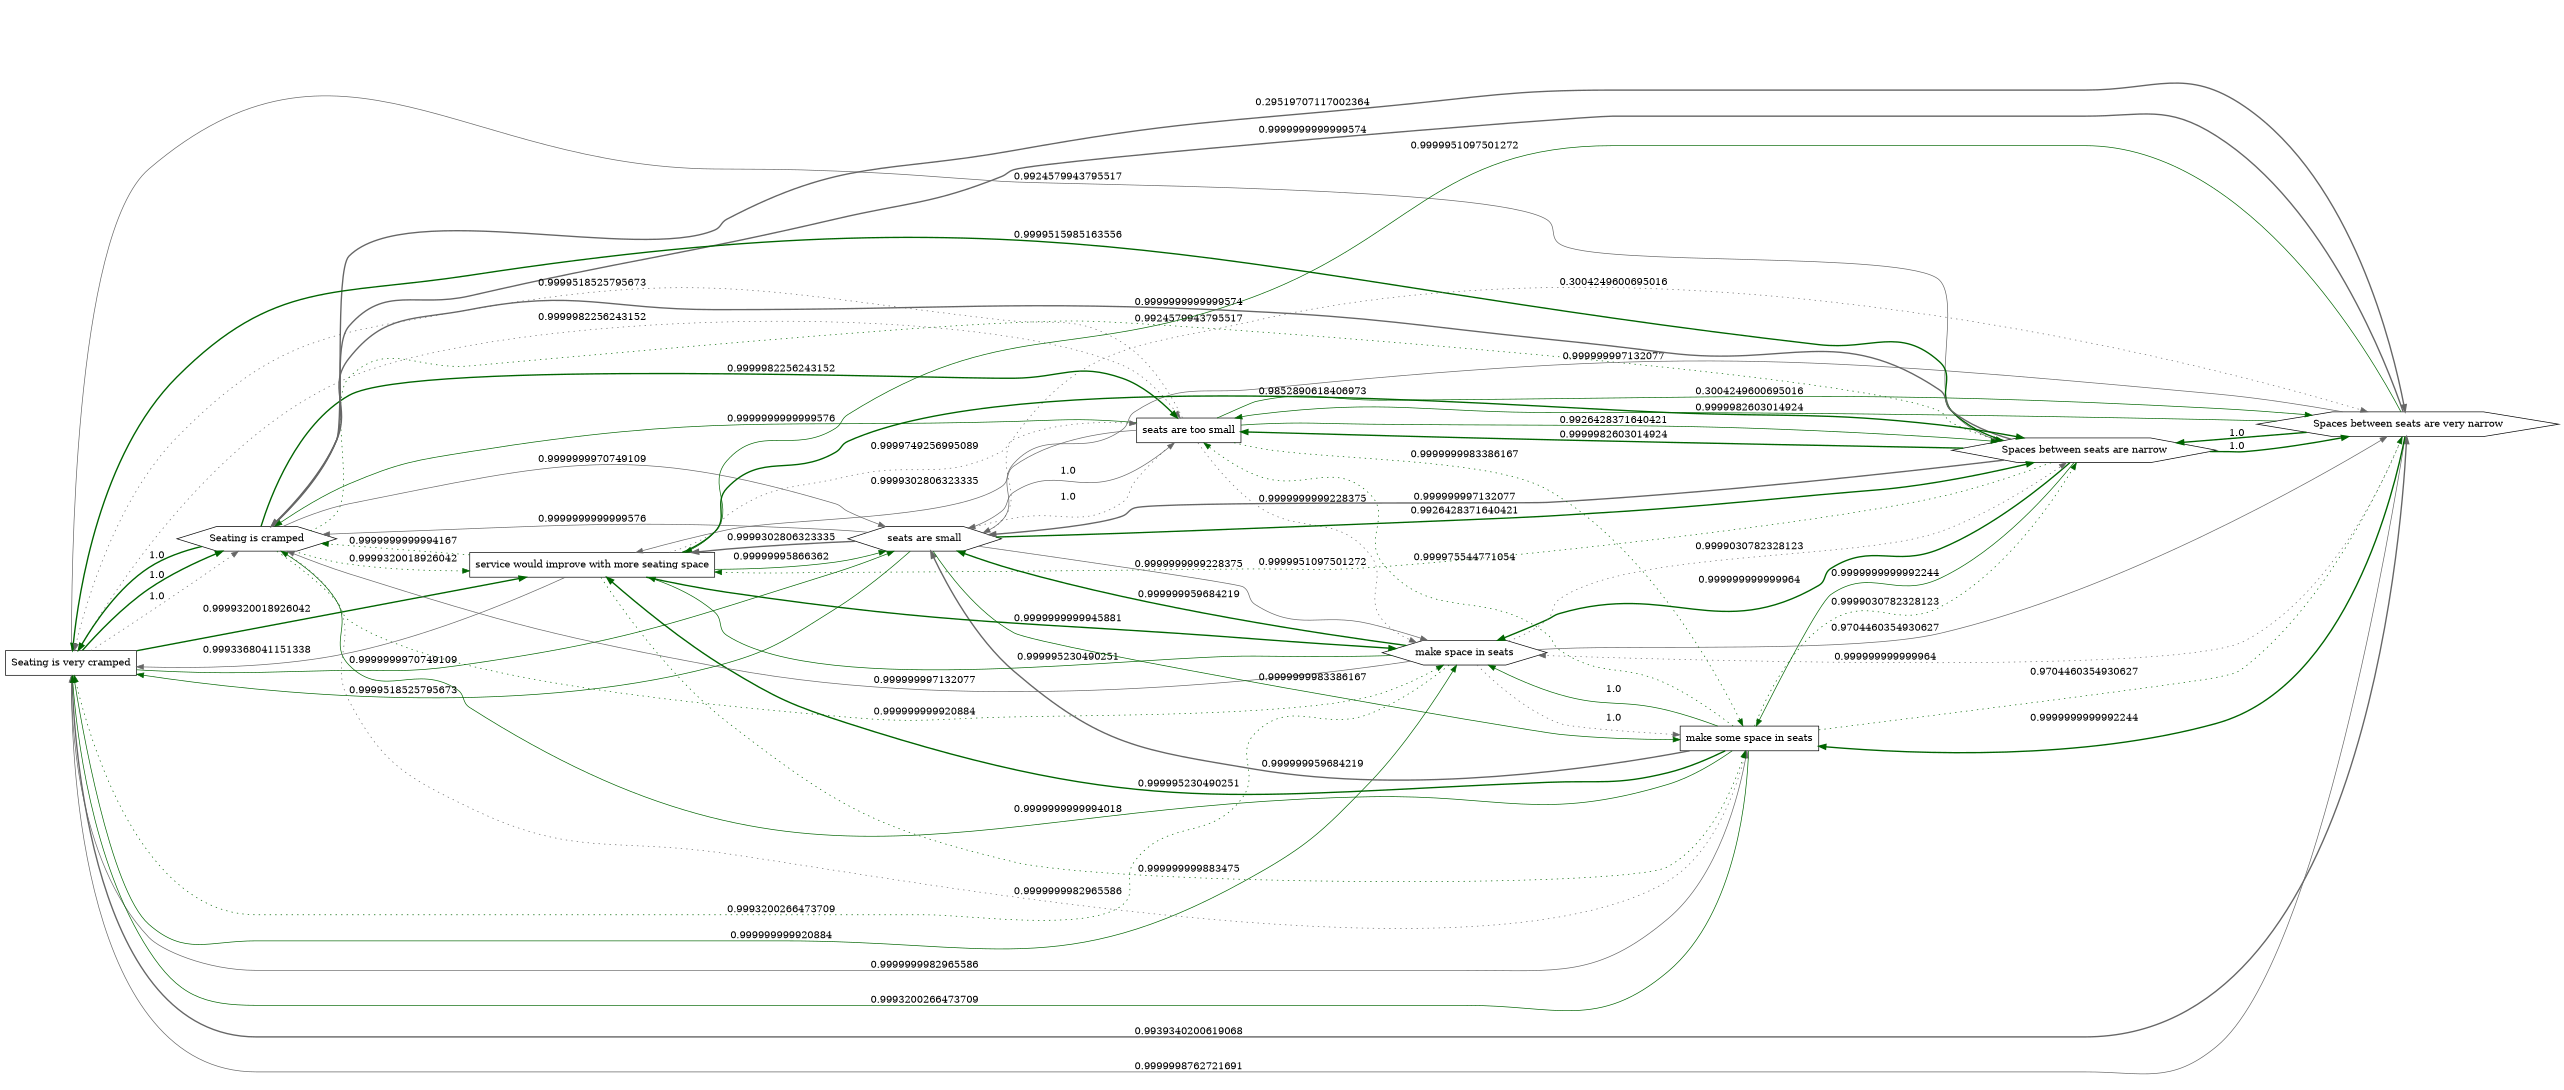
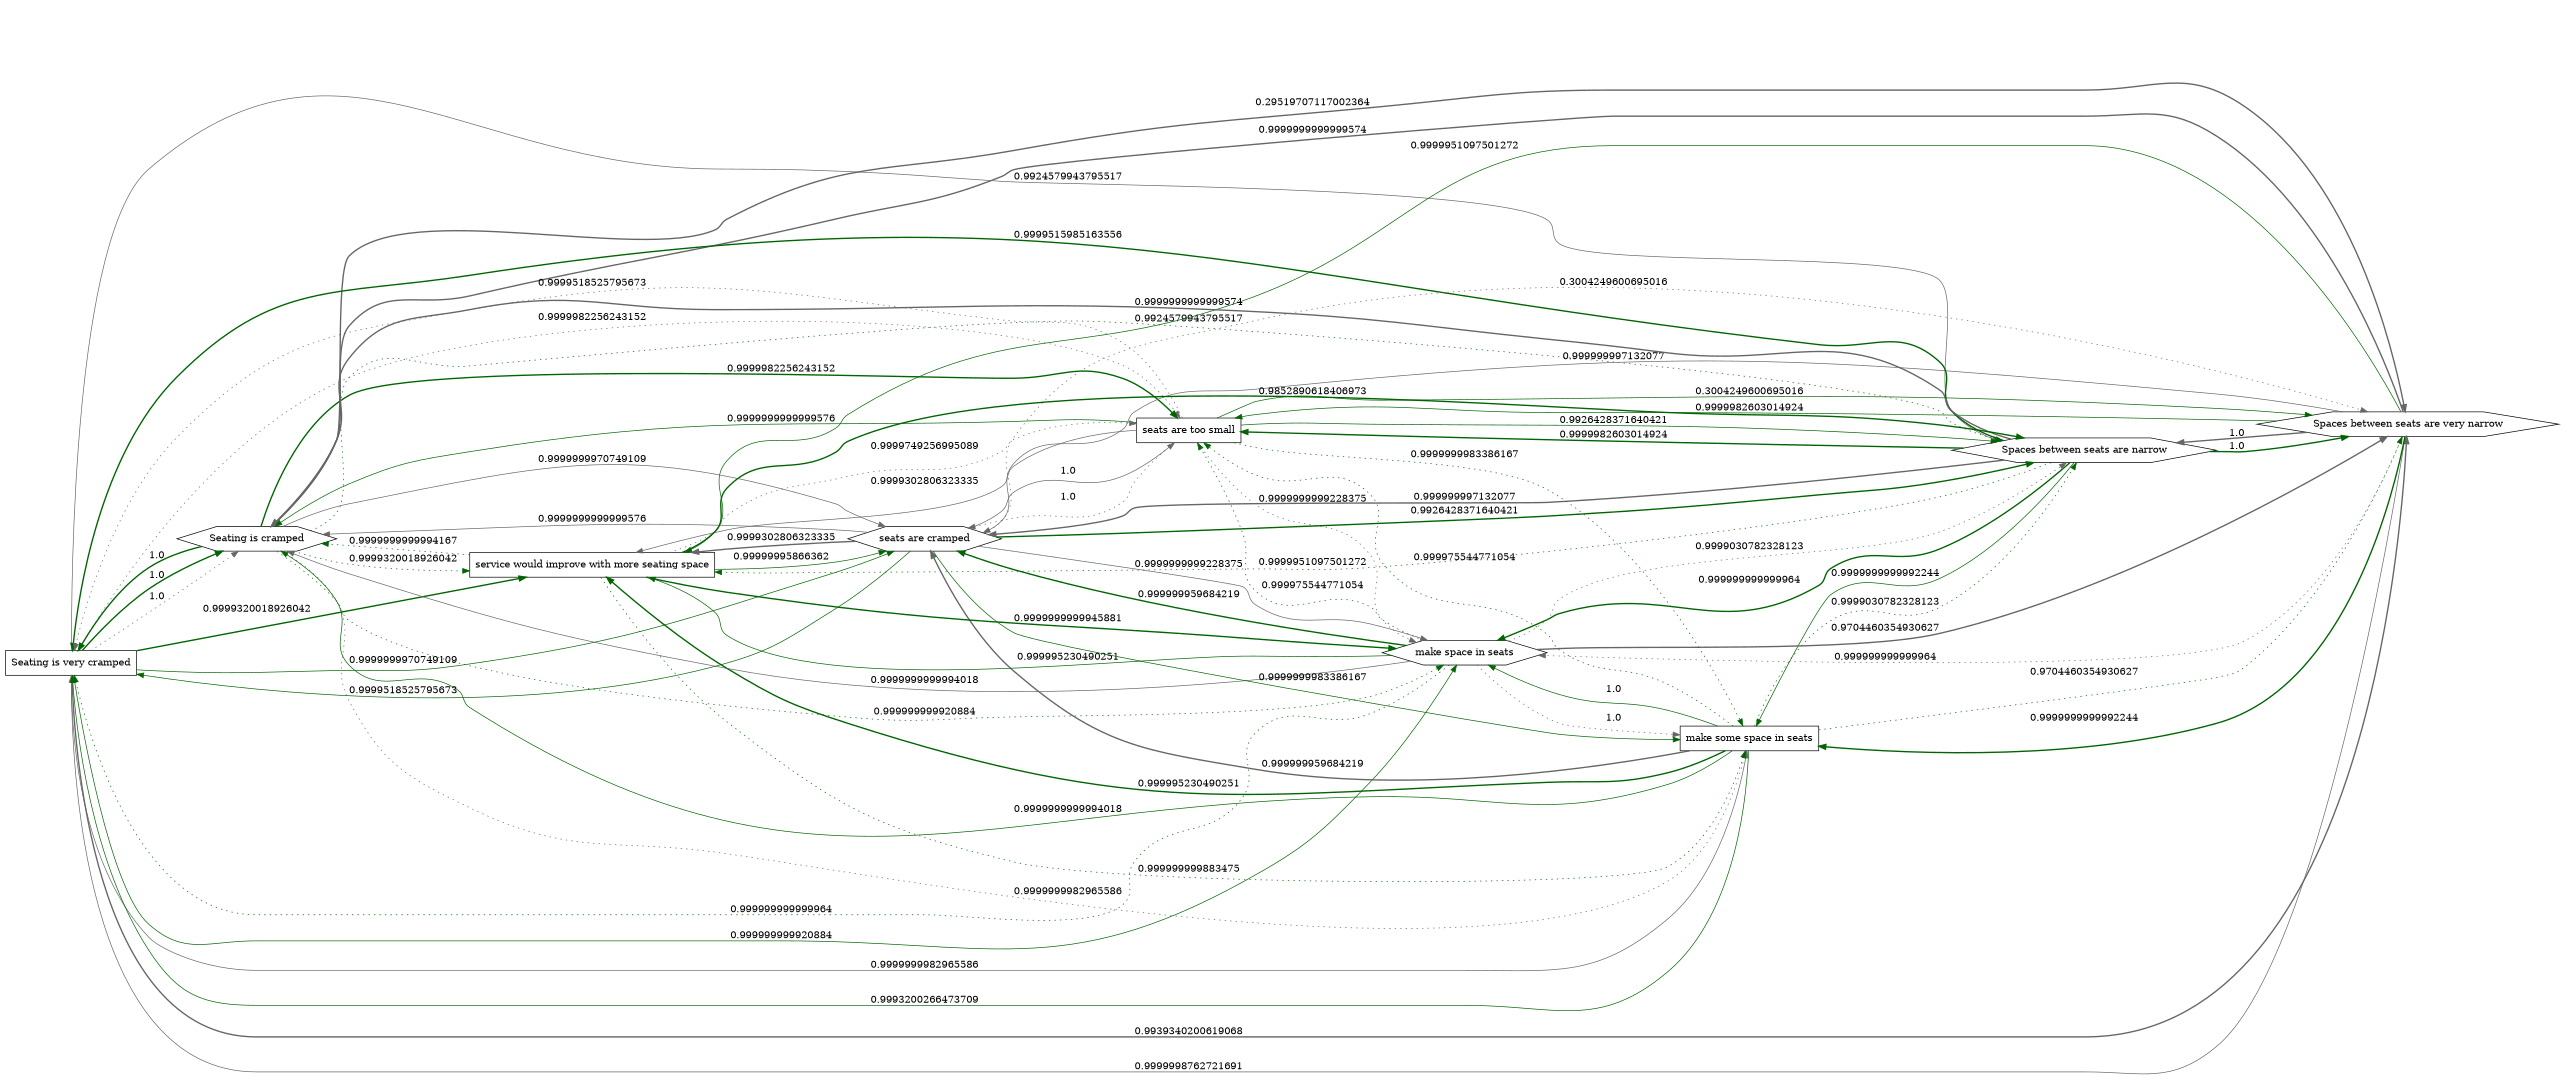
(2245, 437) -> (2245, 437)
(925, 539) -> (925, 539)
none -> (1267, 599)
(1978, 623) -> (1978, 623)
(360, 650) -> none
(925, 680) -> (925, 680)
(781, 910) -> (781, 910)
